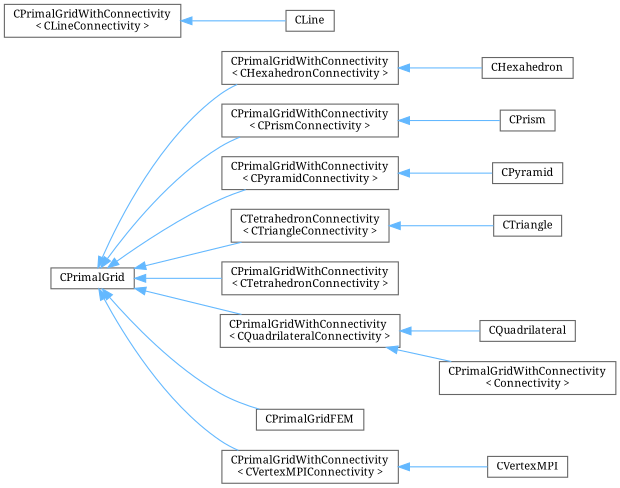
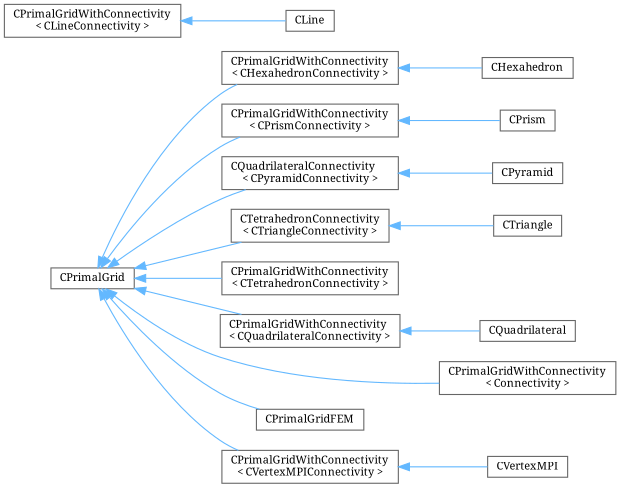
(310, 173) -> (310, 173)
(424, 356) -> (268, 369)
